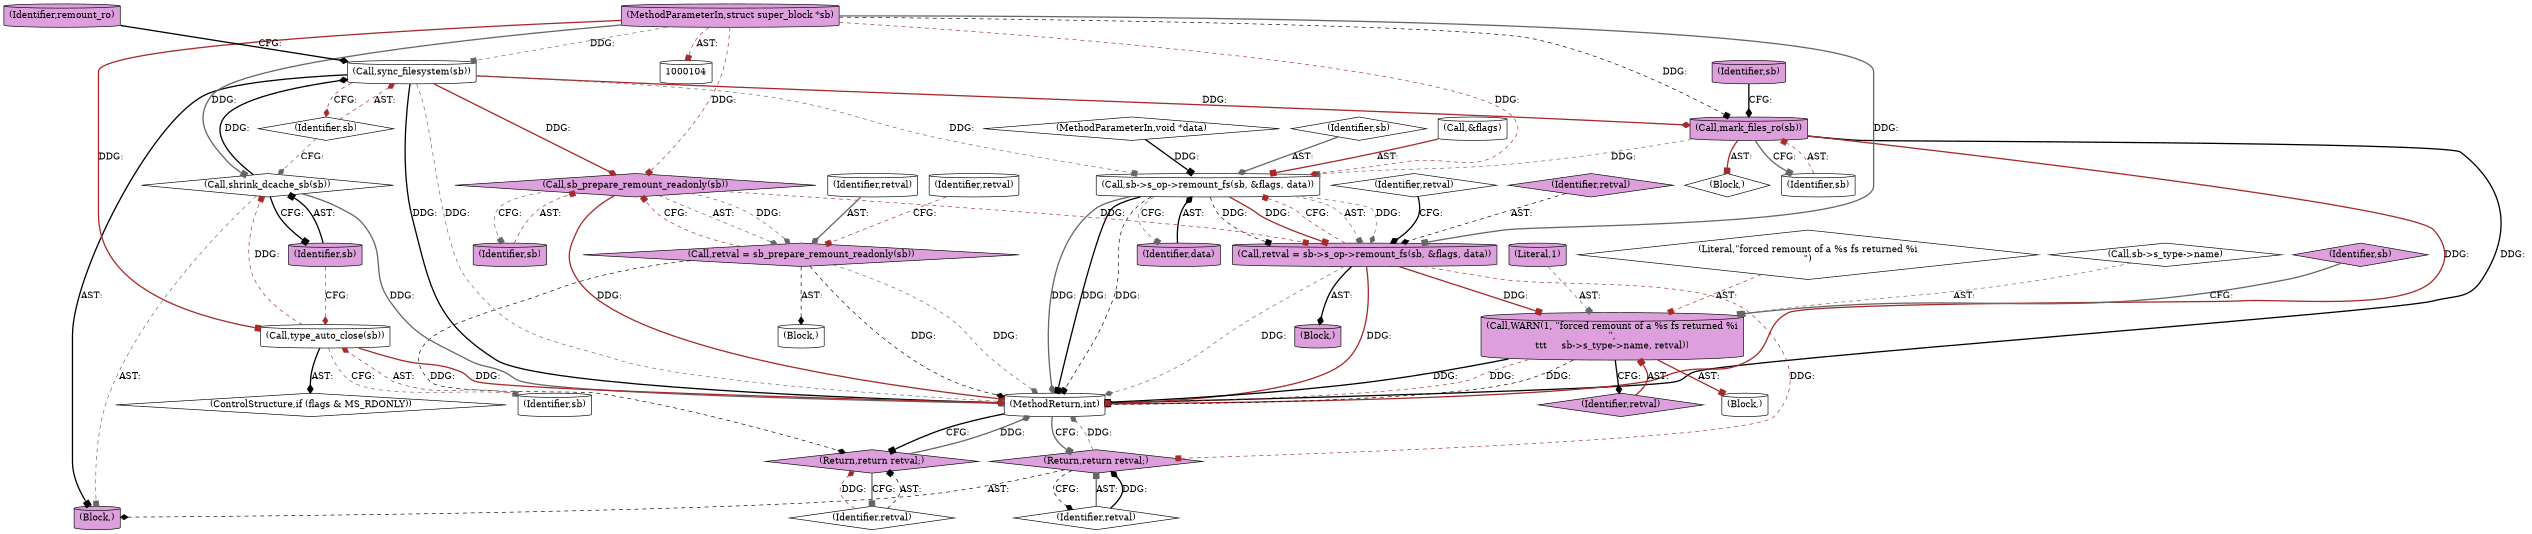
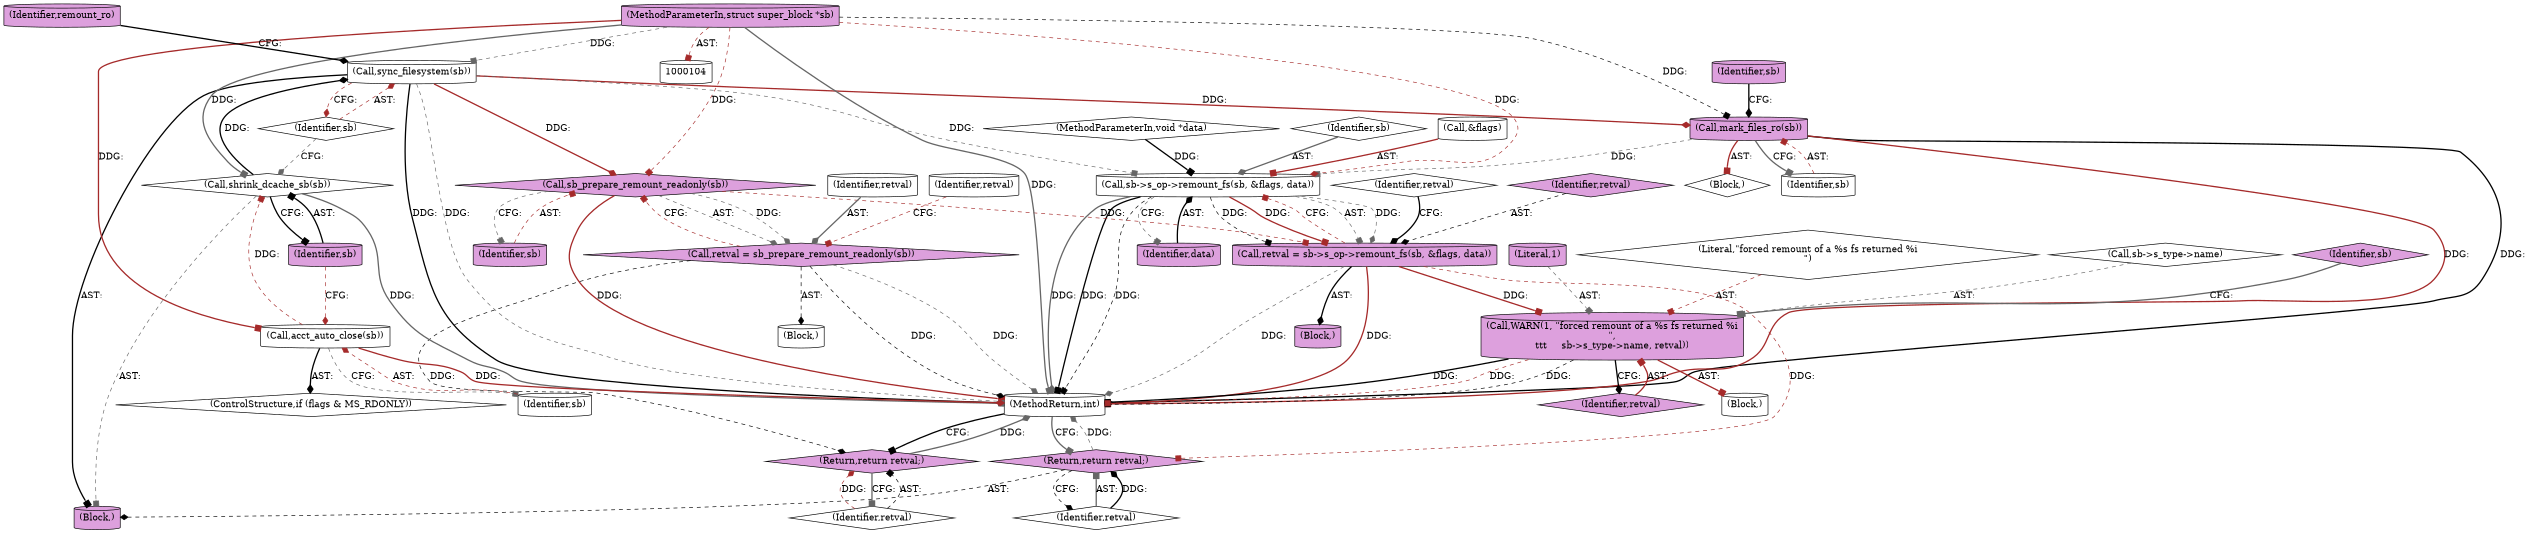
(1643, 33) -> (977, 154)
(325, 336) -> (325, 336)
